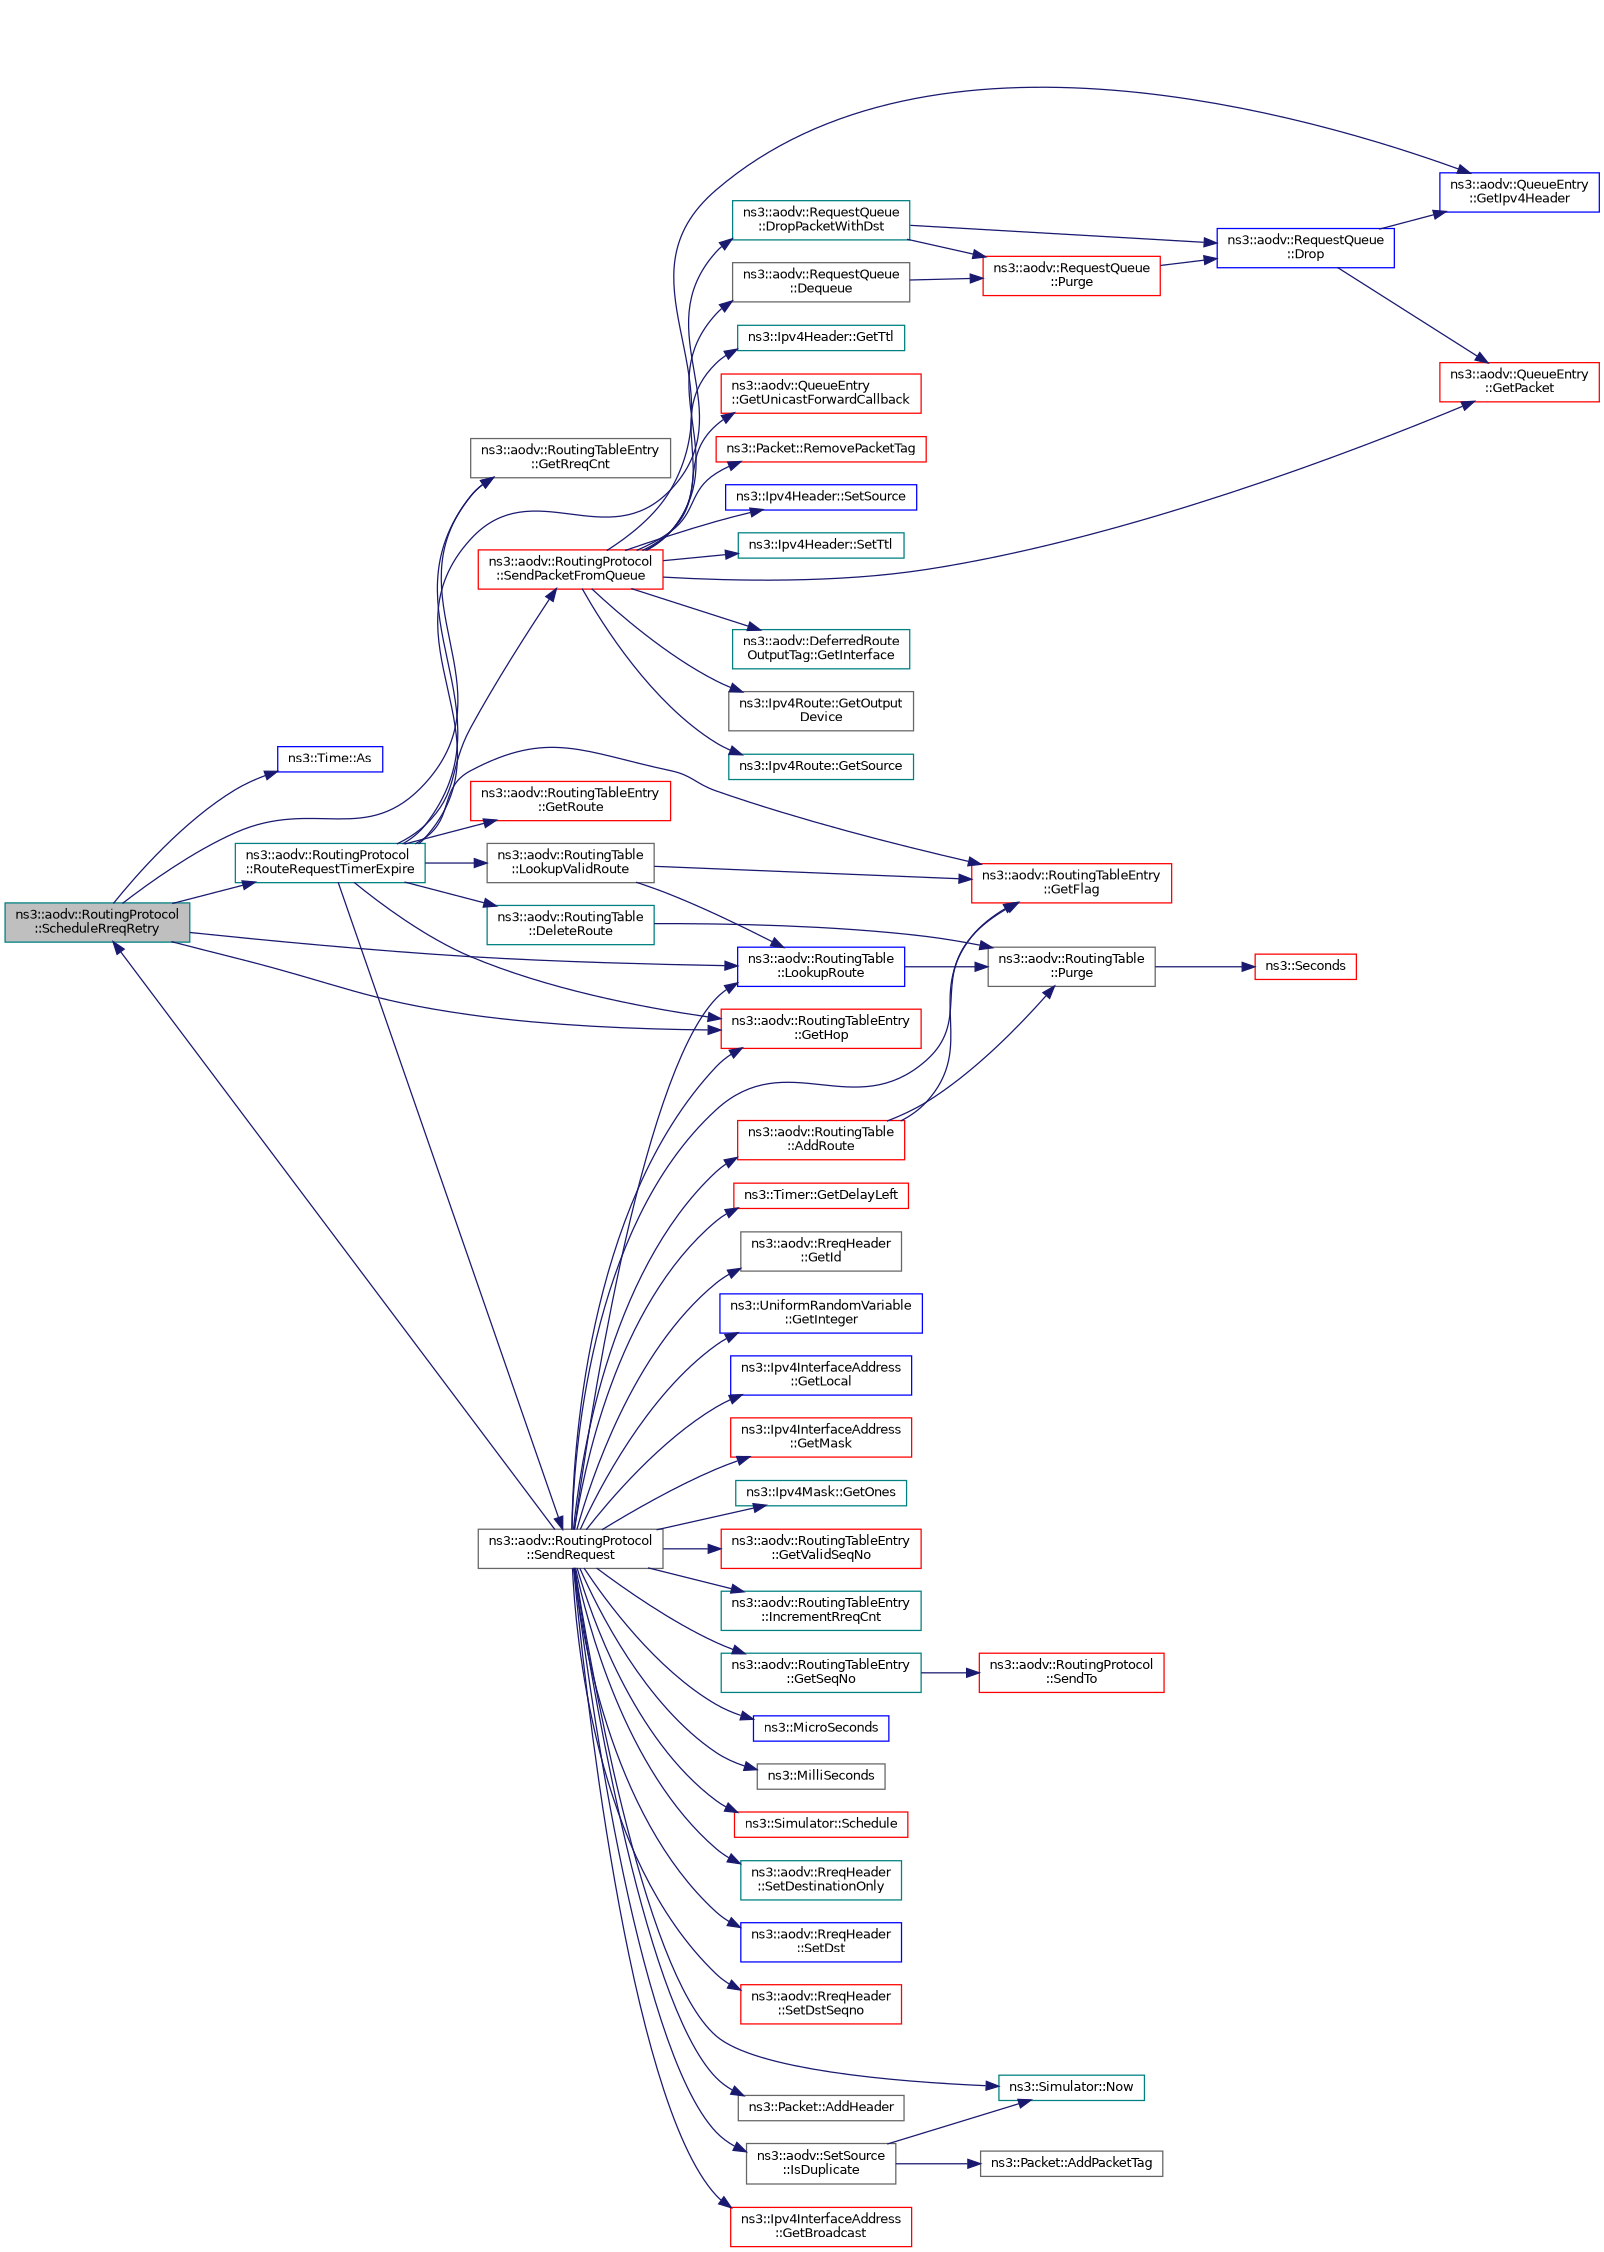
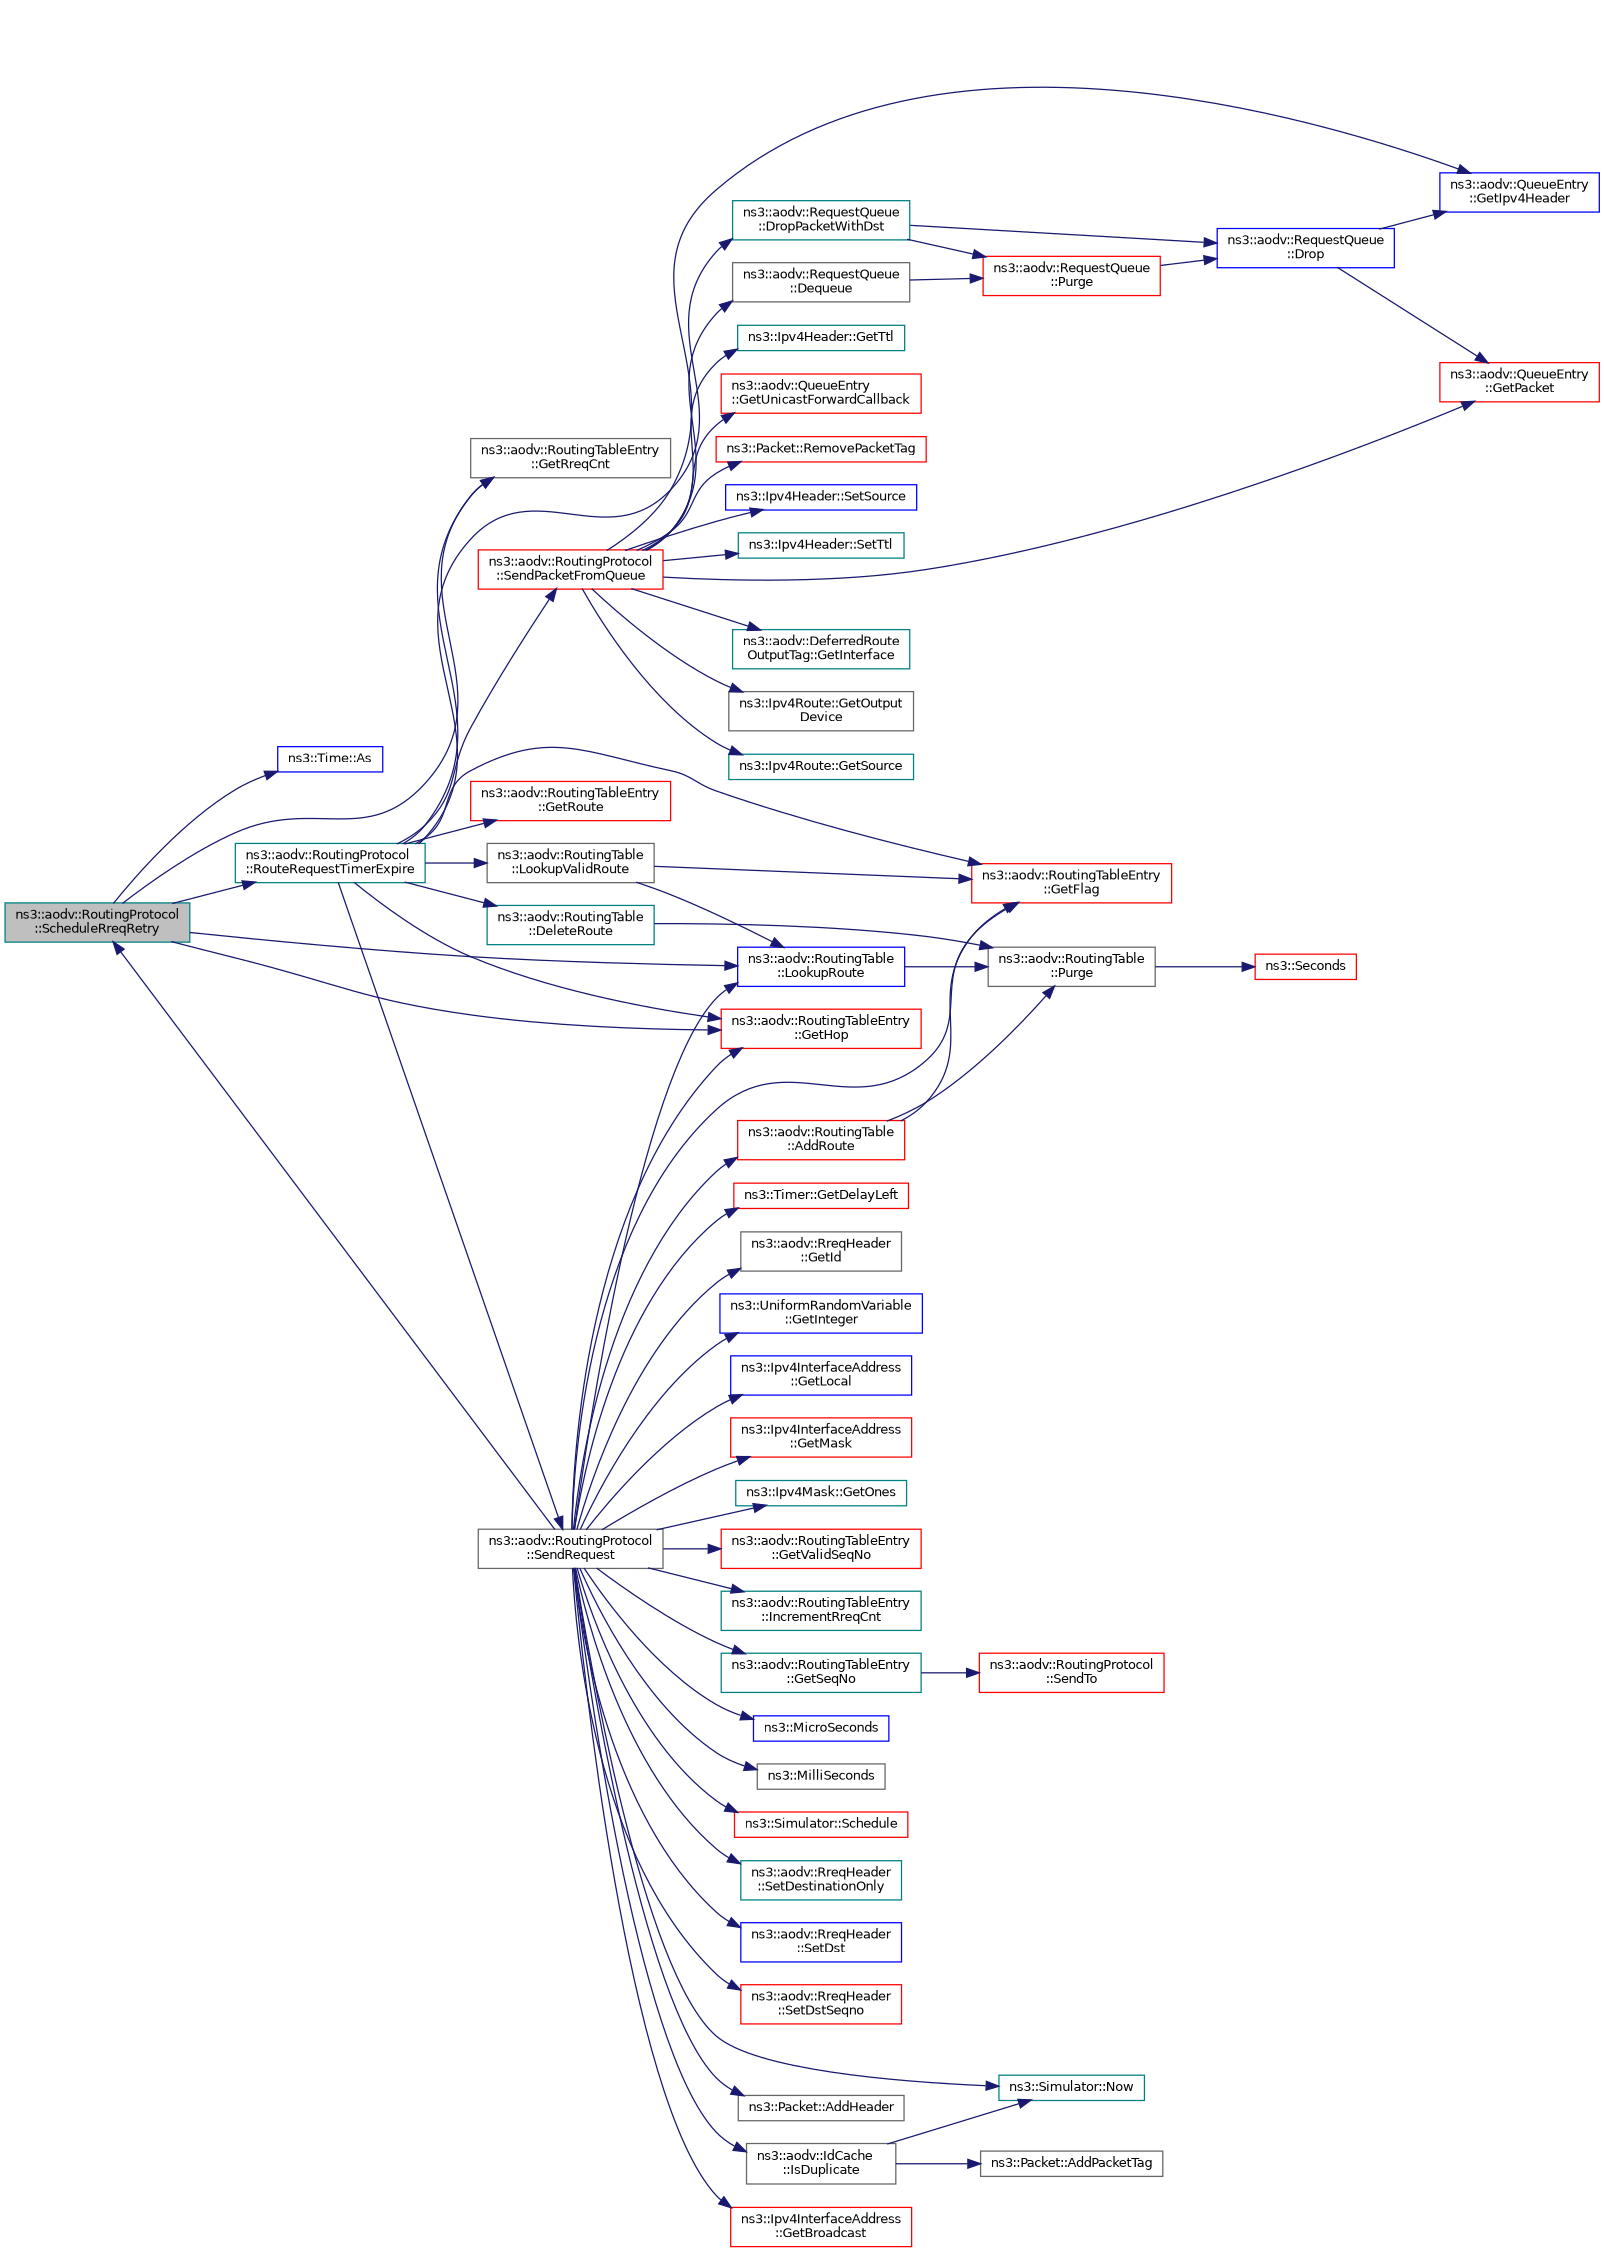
(821, 2164) -> (821, 2164)
